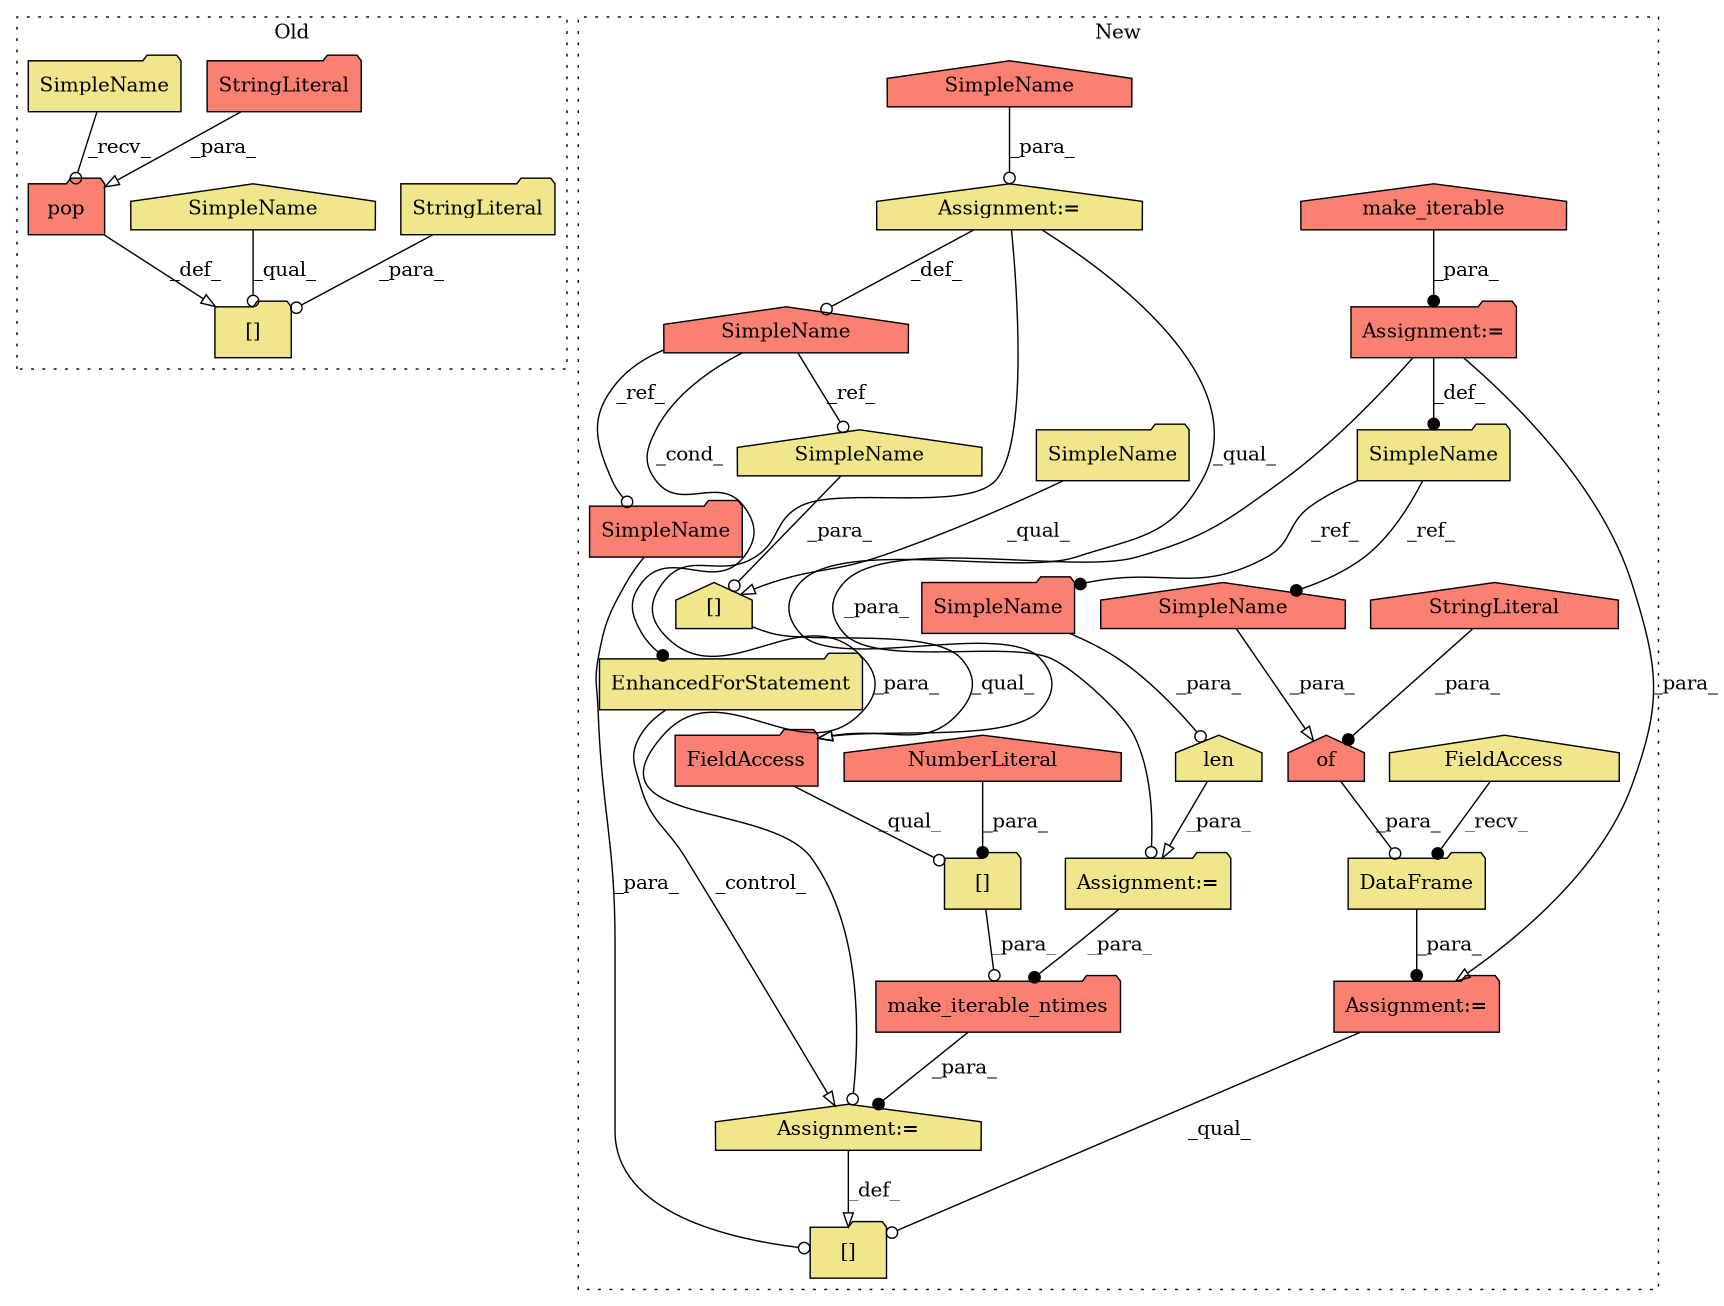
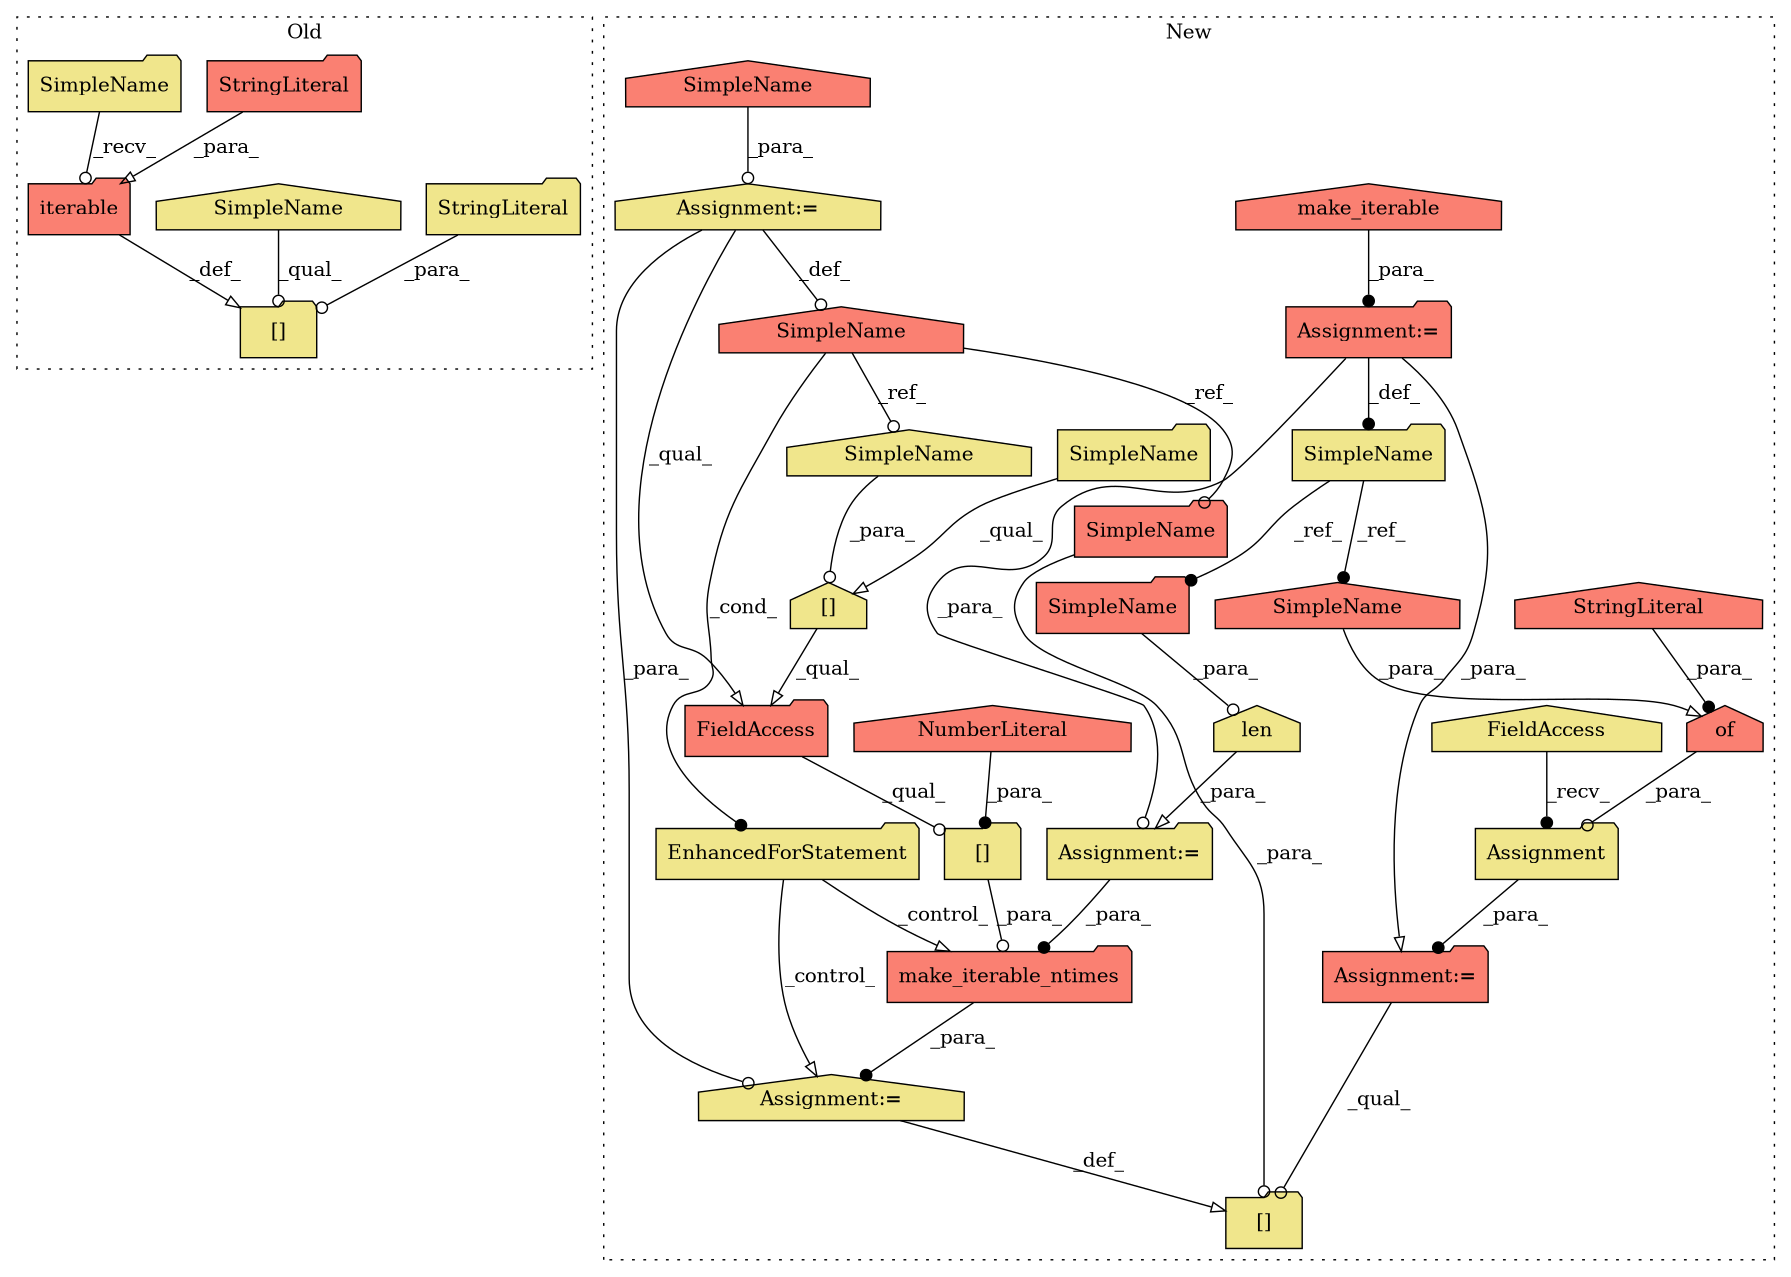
(66, 209) -> (79, 209)
(1417, 884) -> (1547, 854)
none -> (878, 915)
